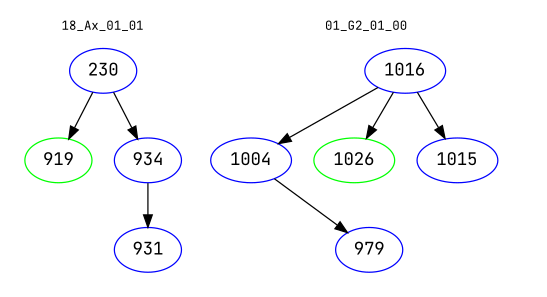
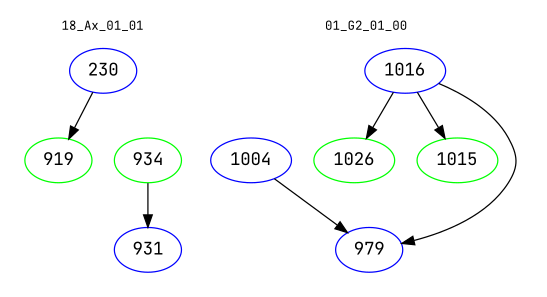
(123, 110) -> none
(334, 112) -> (514, 172)
(148, 160) -> (148, 160)
(457, 160) -> (457, 160)
